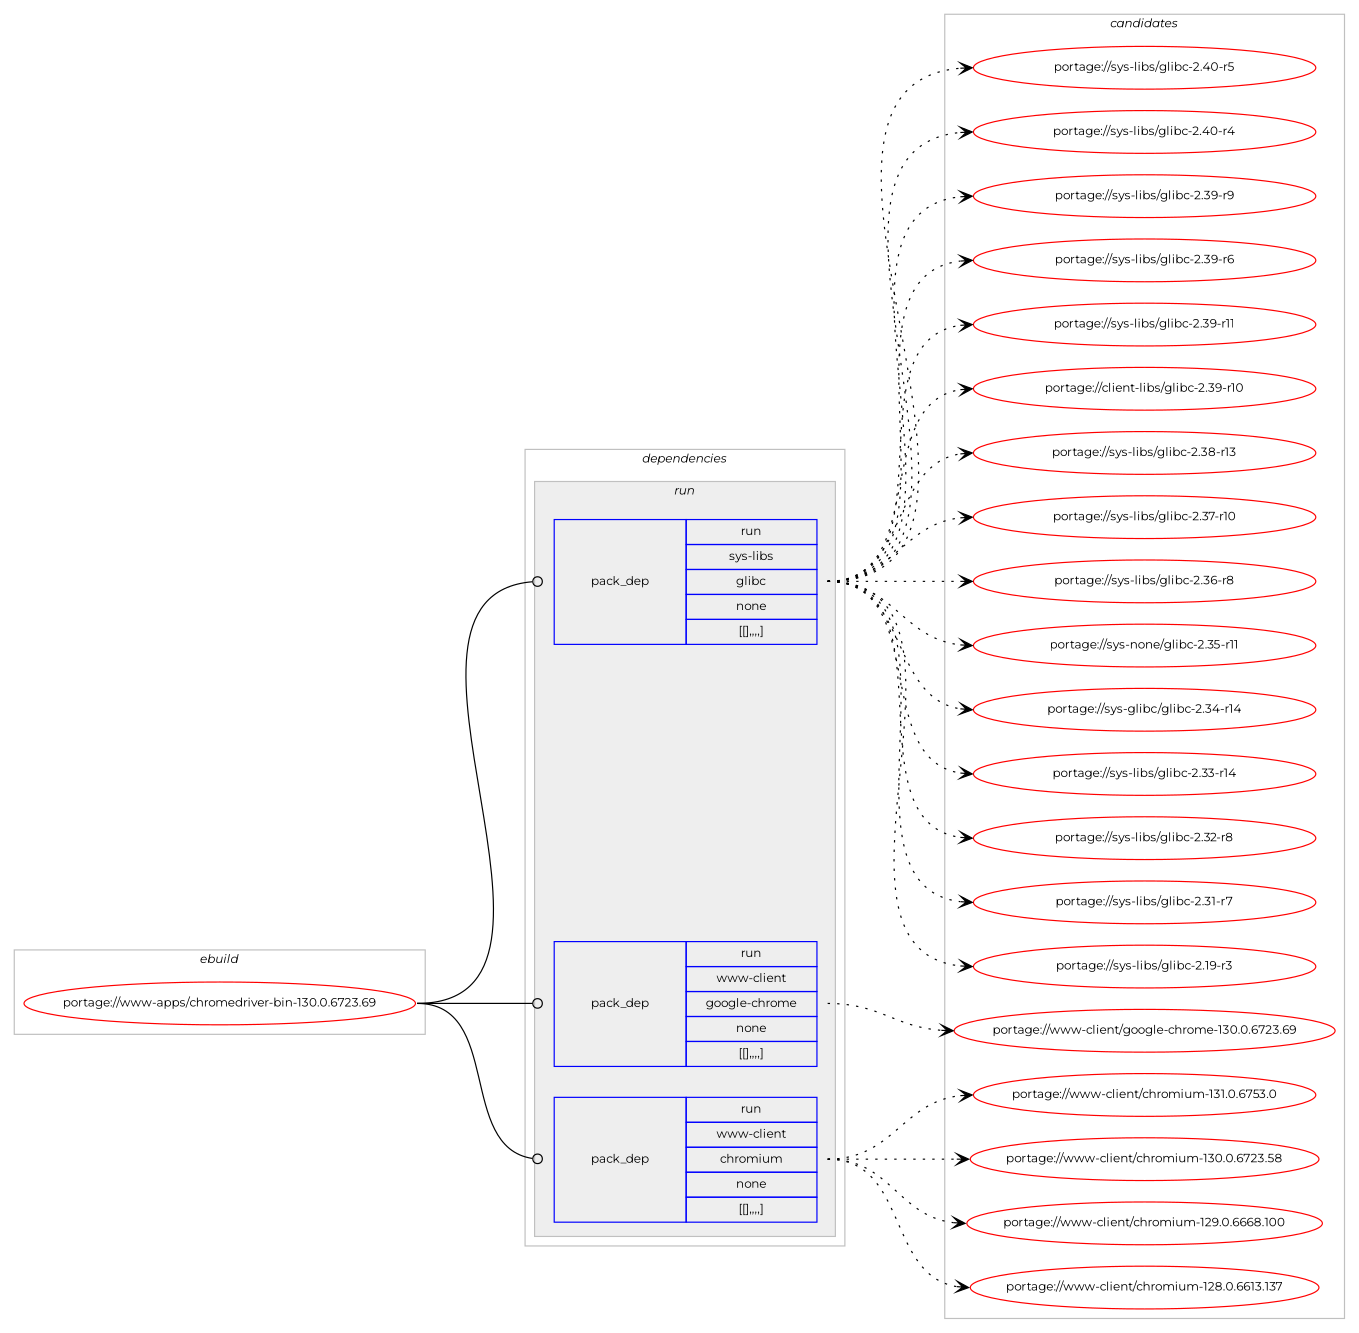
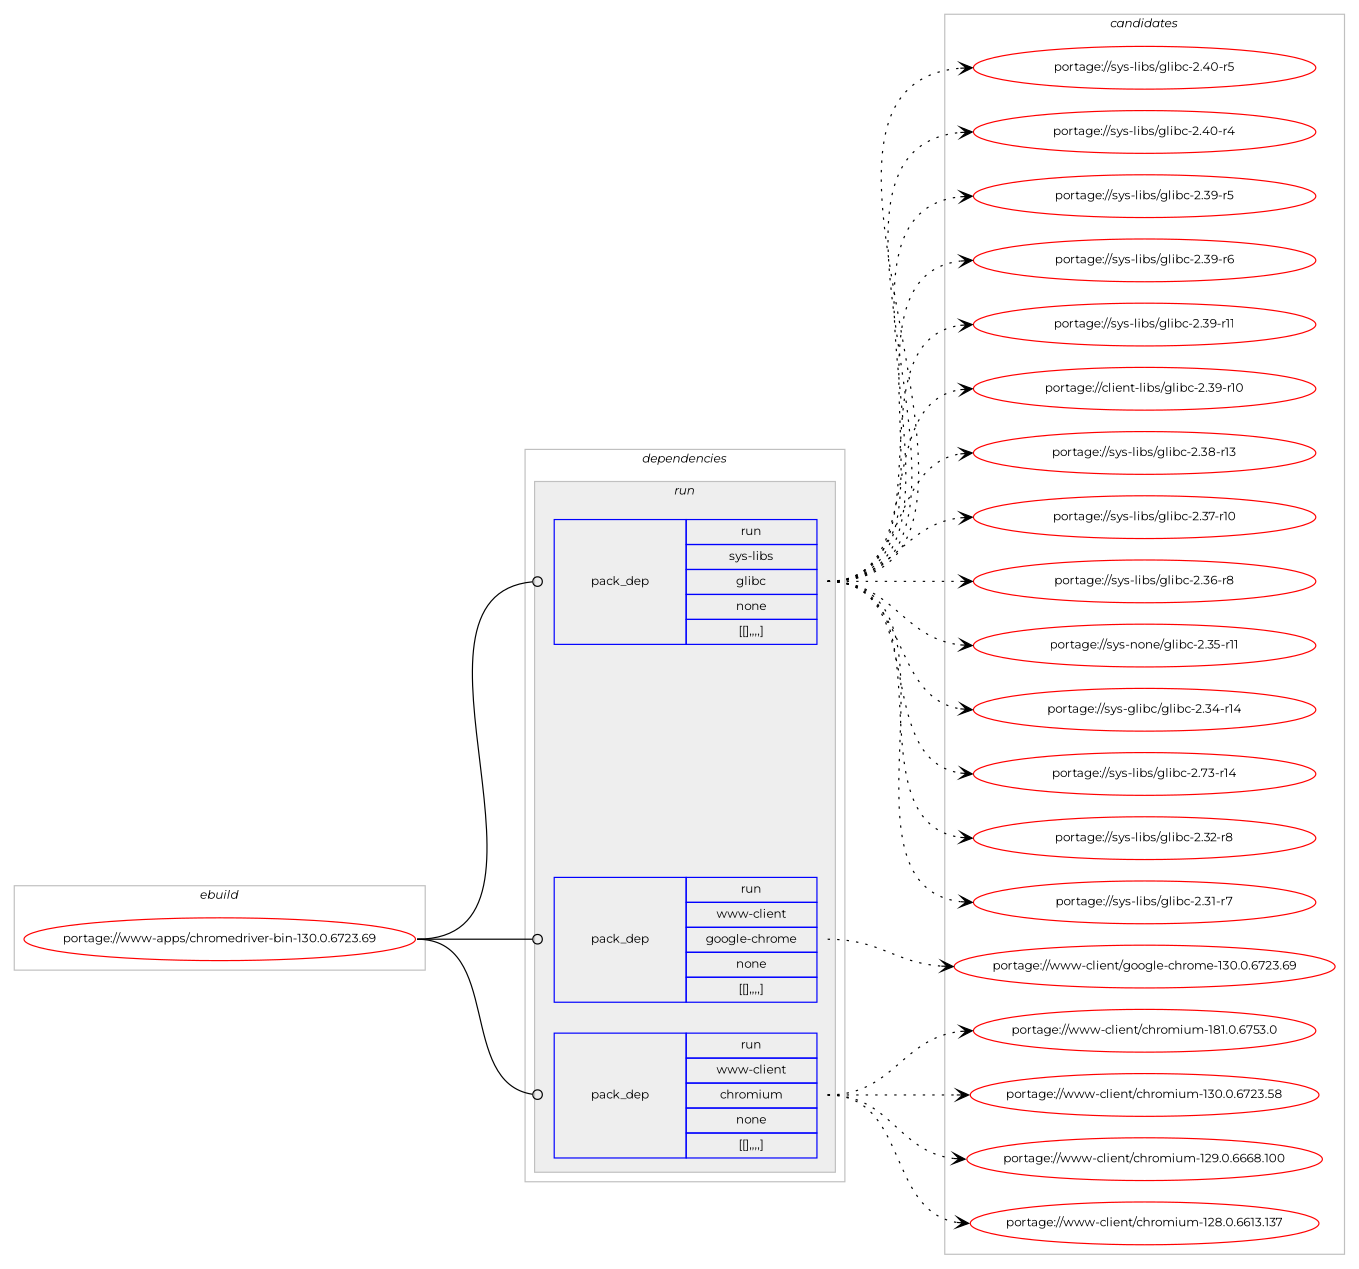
(1145, 196) -> (1145, 196)
(1145, 774) -> (1145, 774)
(1145, 967) -> none
(1145, 1095) -> (1145, 1031)
